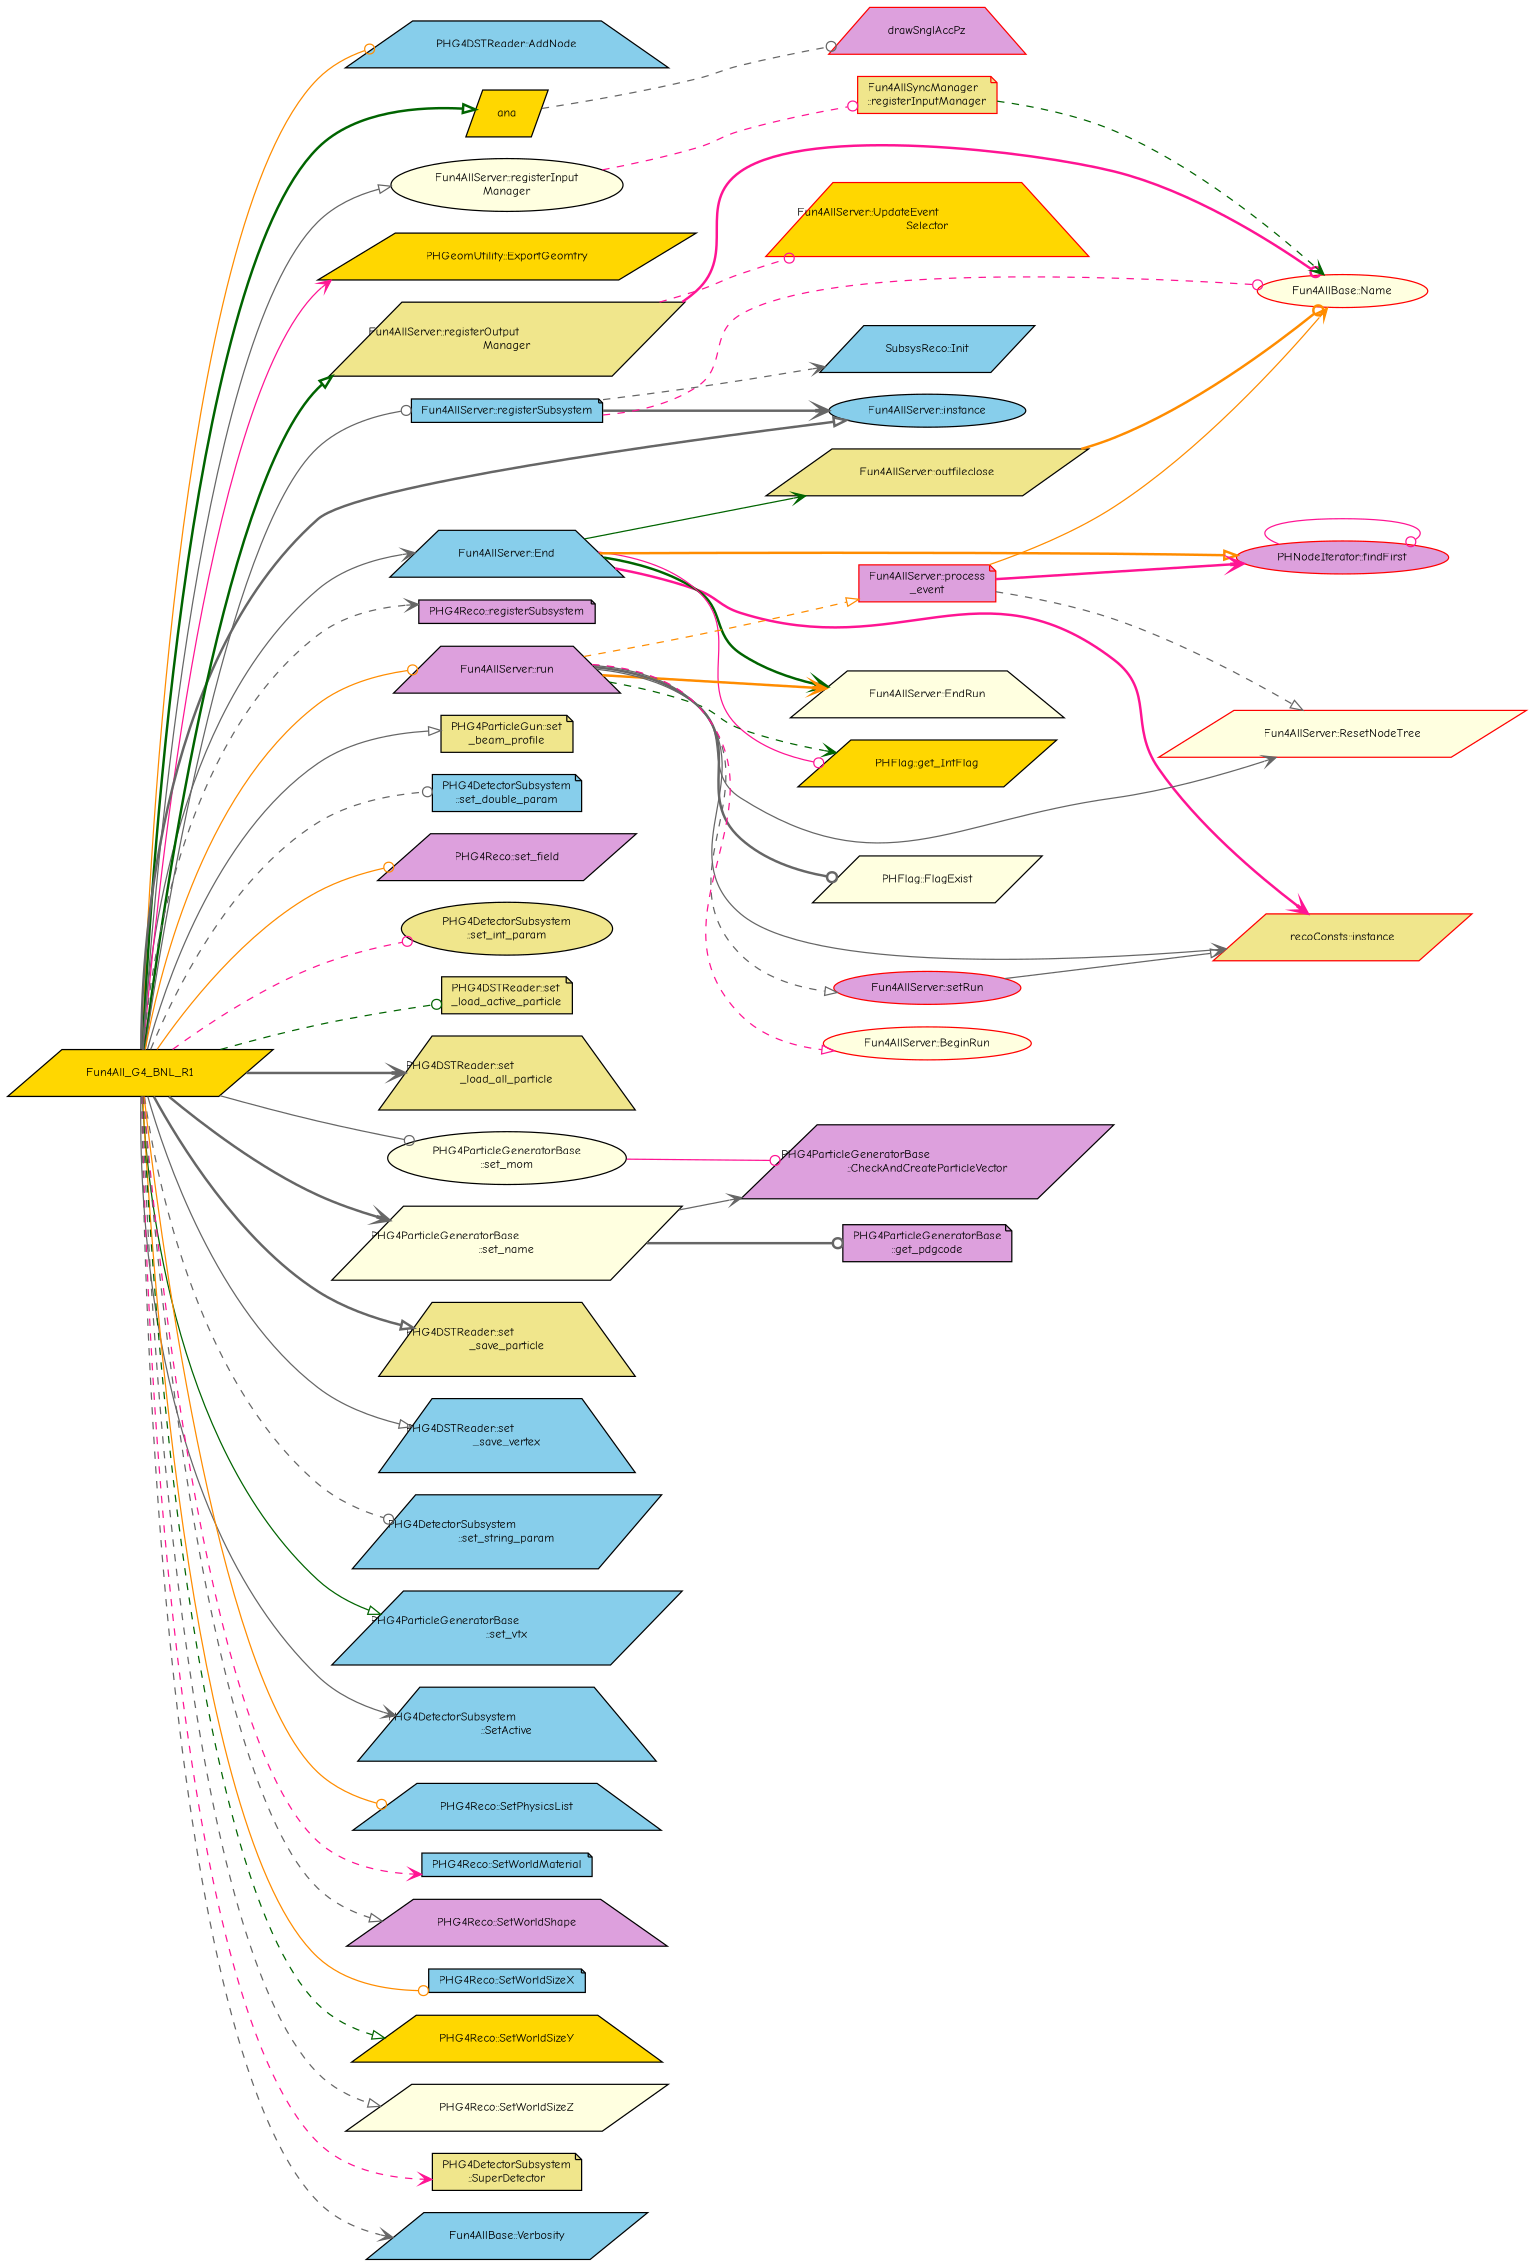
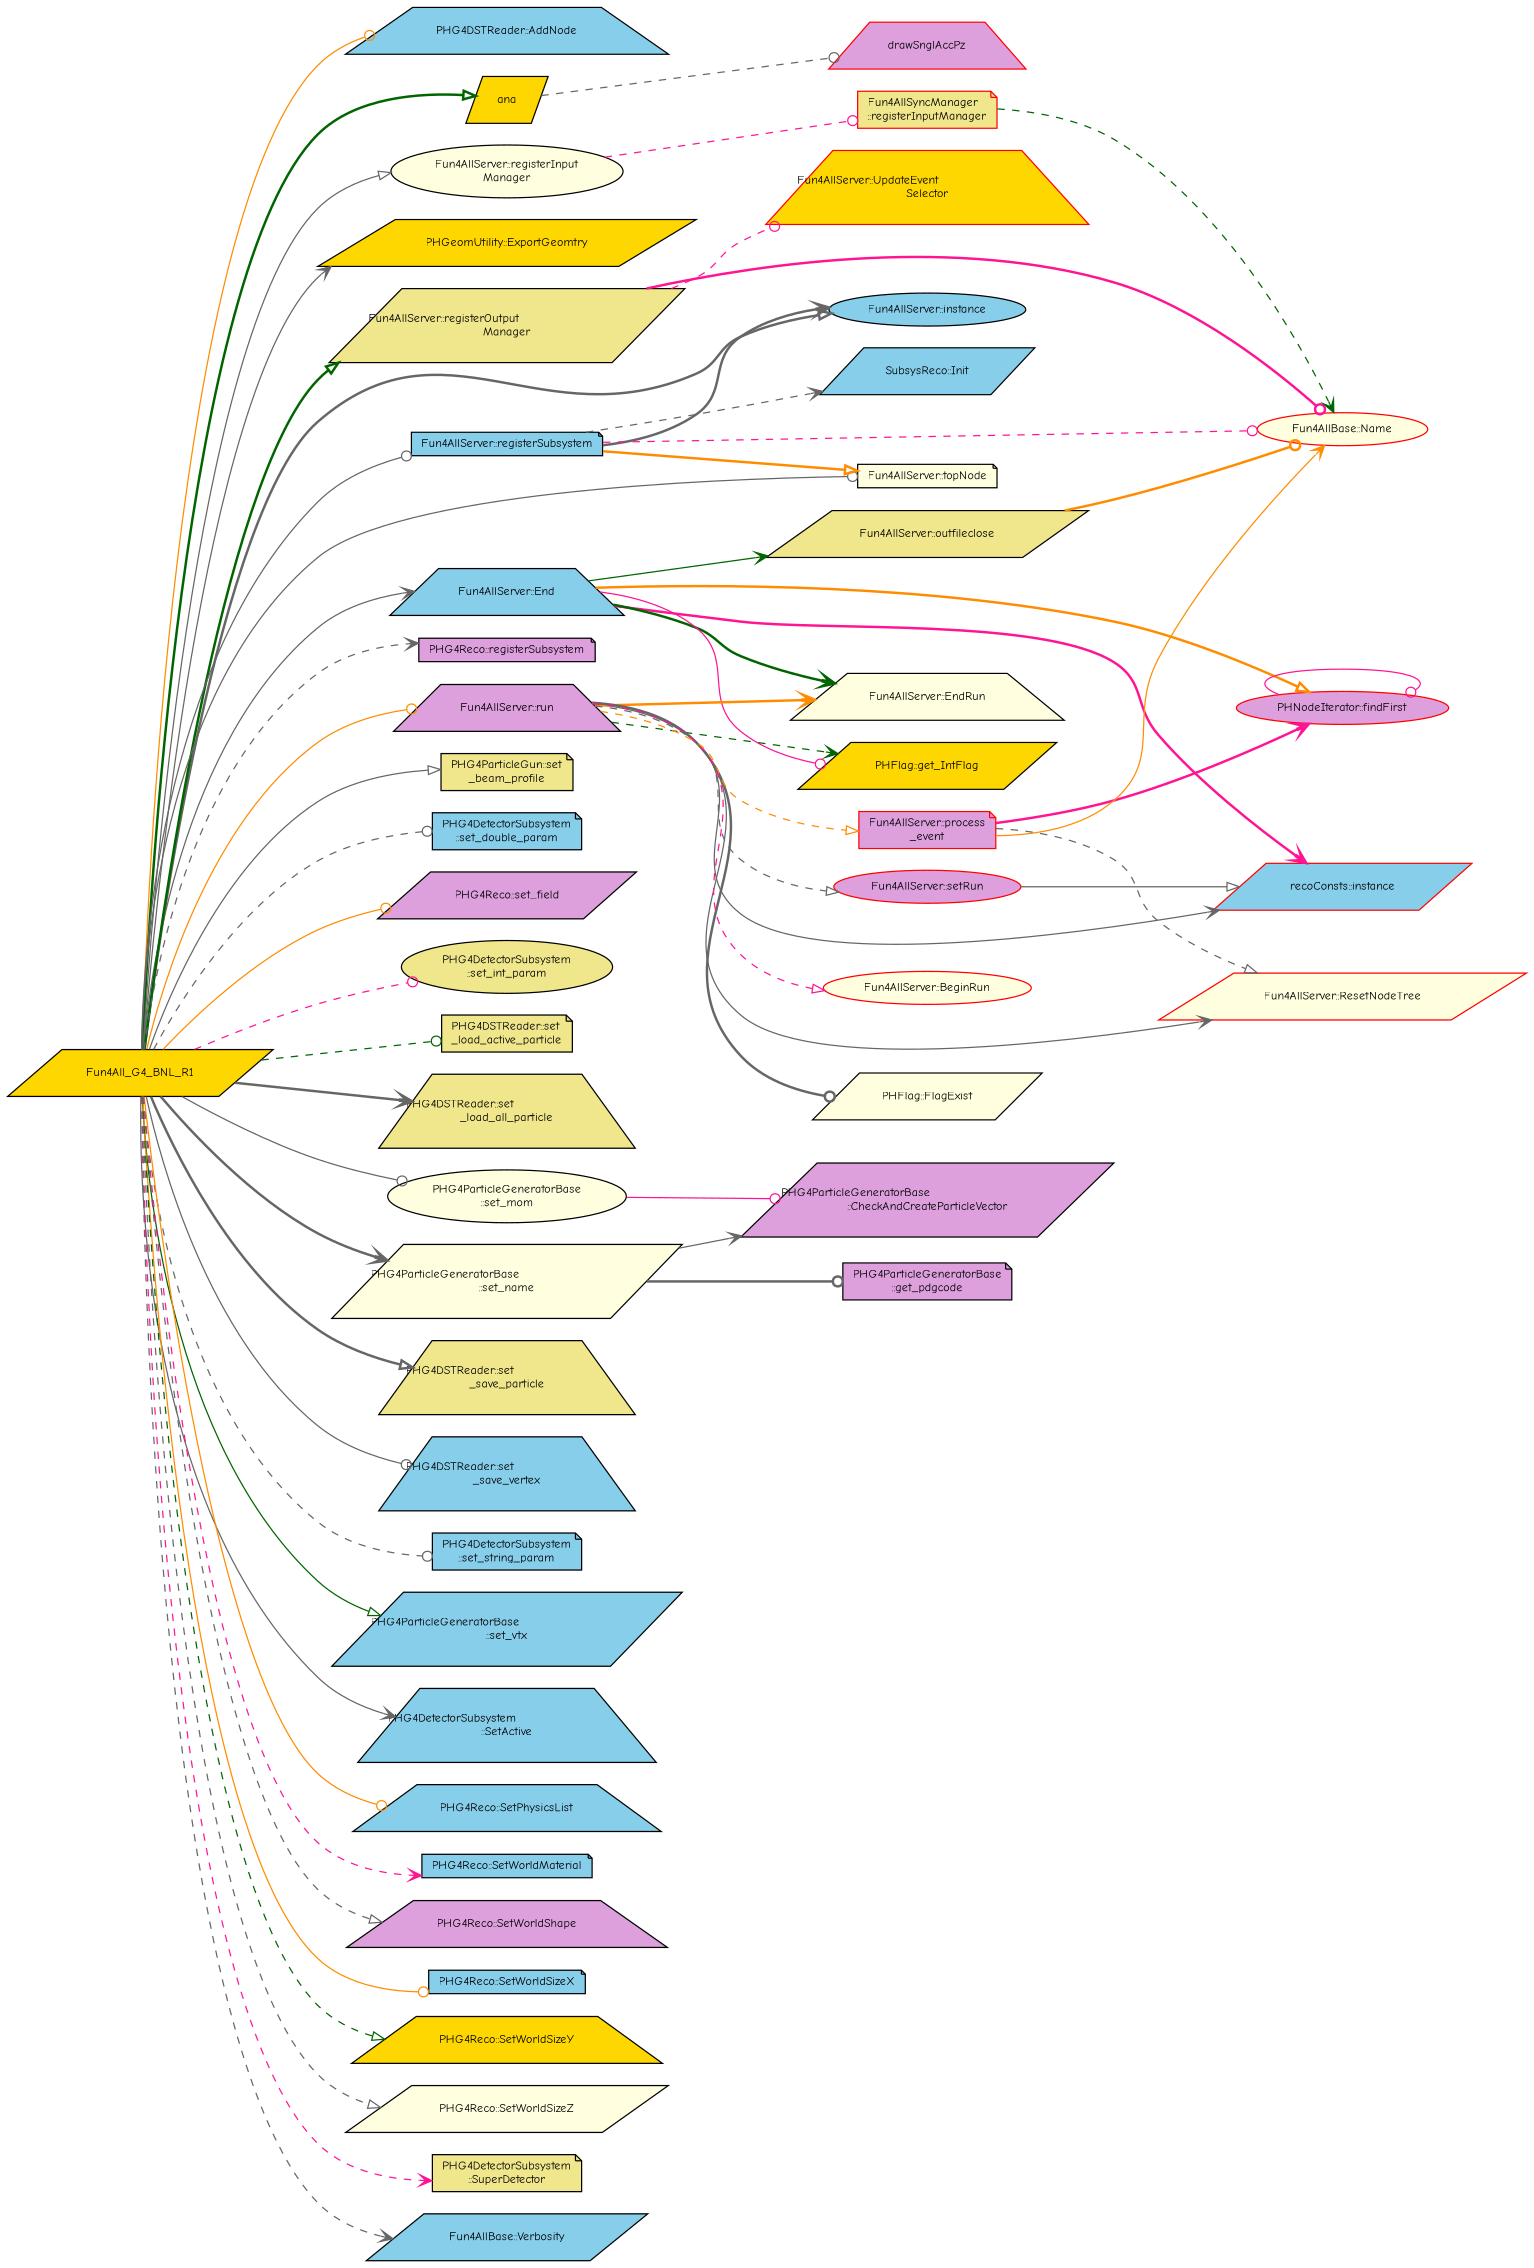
none -> (927, 476)
(194, 657) -> (193, 650)
(1342, 937) -> (1342, 887)
(235, 1293) -> (228, 1316)
(507, 1532) -> (507, 1552)
